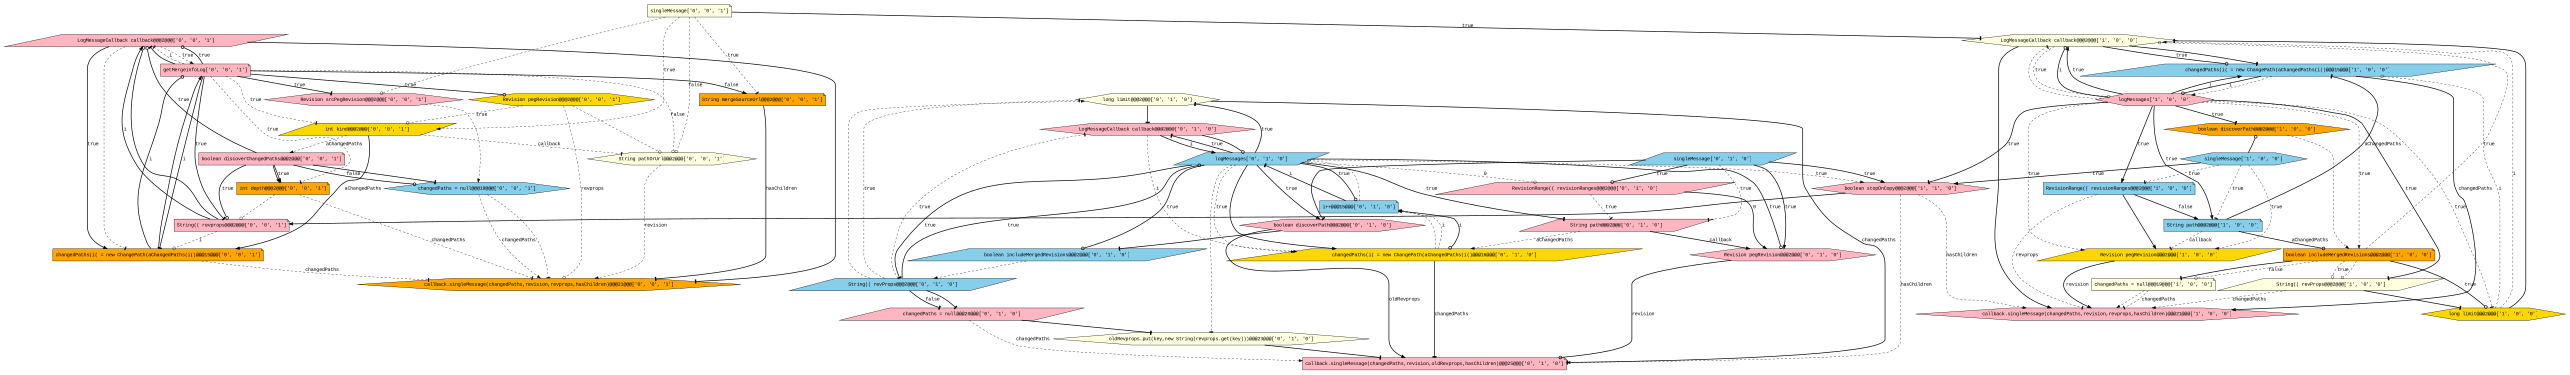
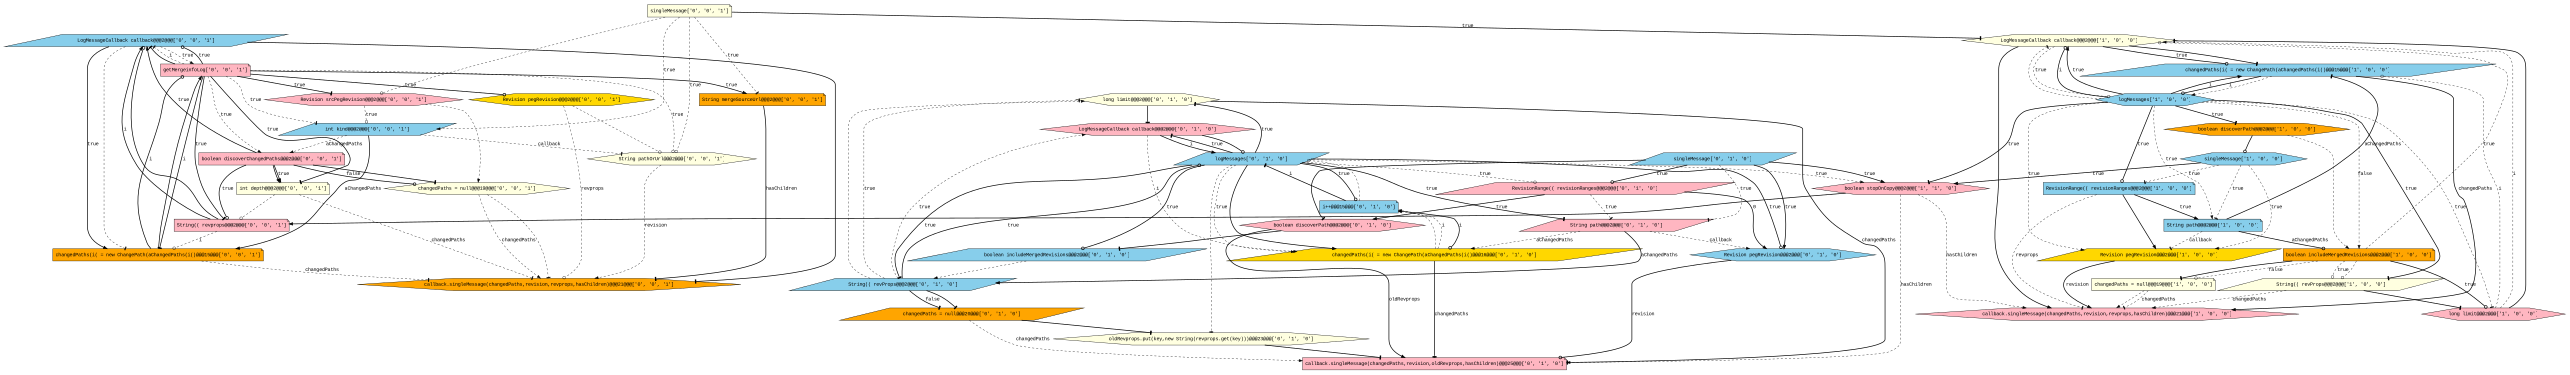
(146, 40) -> (146, 40)
(695, 85) -> (695, 85)
(731, 85) -> (731, 85)
(2155, 100) -> (2155, 100)
(463, 115) -> (365, 113)
(678, 115) -> (678, 115)
(195, 119) -> (195, 119)
none -> (223, 120)
(367, 129) -> (367, 129)
(300, 140) -> (300, 140)
(2138, 143) -> (2138, 143)
(2252, 146) -> (2249, 143)
(2171, 168) -> (2171, 168)
(957, 174) -> (957, 174)
(1485, 174) -> (1485, 174)
(2365, 174) -> (2365, 174)
(283, 189) -> (283, 189)
(477, 189) -> (477, 189)
(1285, 193) -> (1461, 207)
(2186, 207) -> (2186, 207)
(1698, 240) -> (1698, 240)
(1783, 255) -> (1783, 255)
none -> (1337, 276)
(962, 314) -> (962, 314)
(2493, 314) -> (2493, 314)
